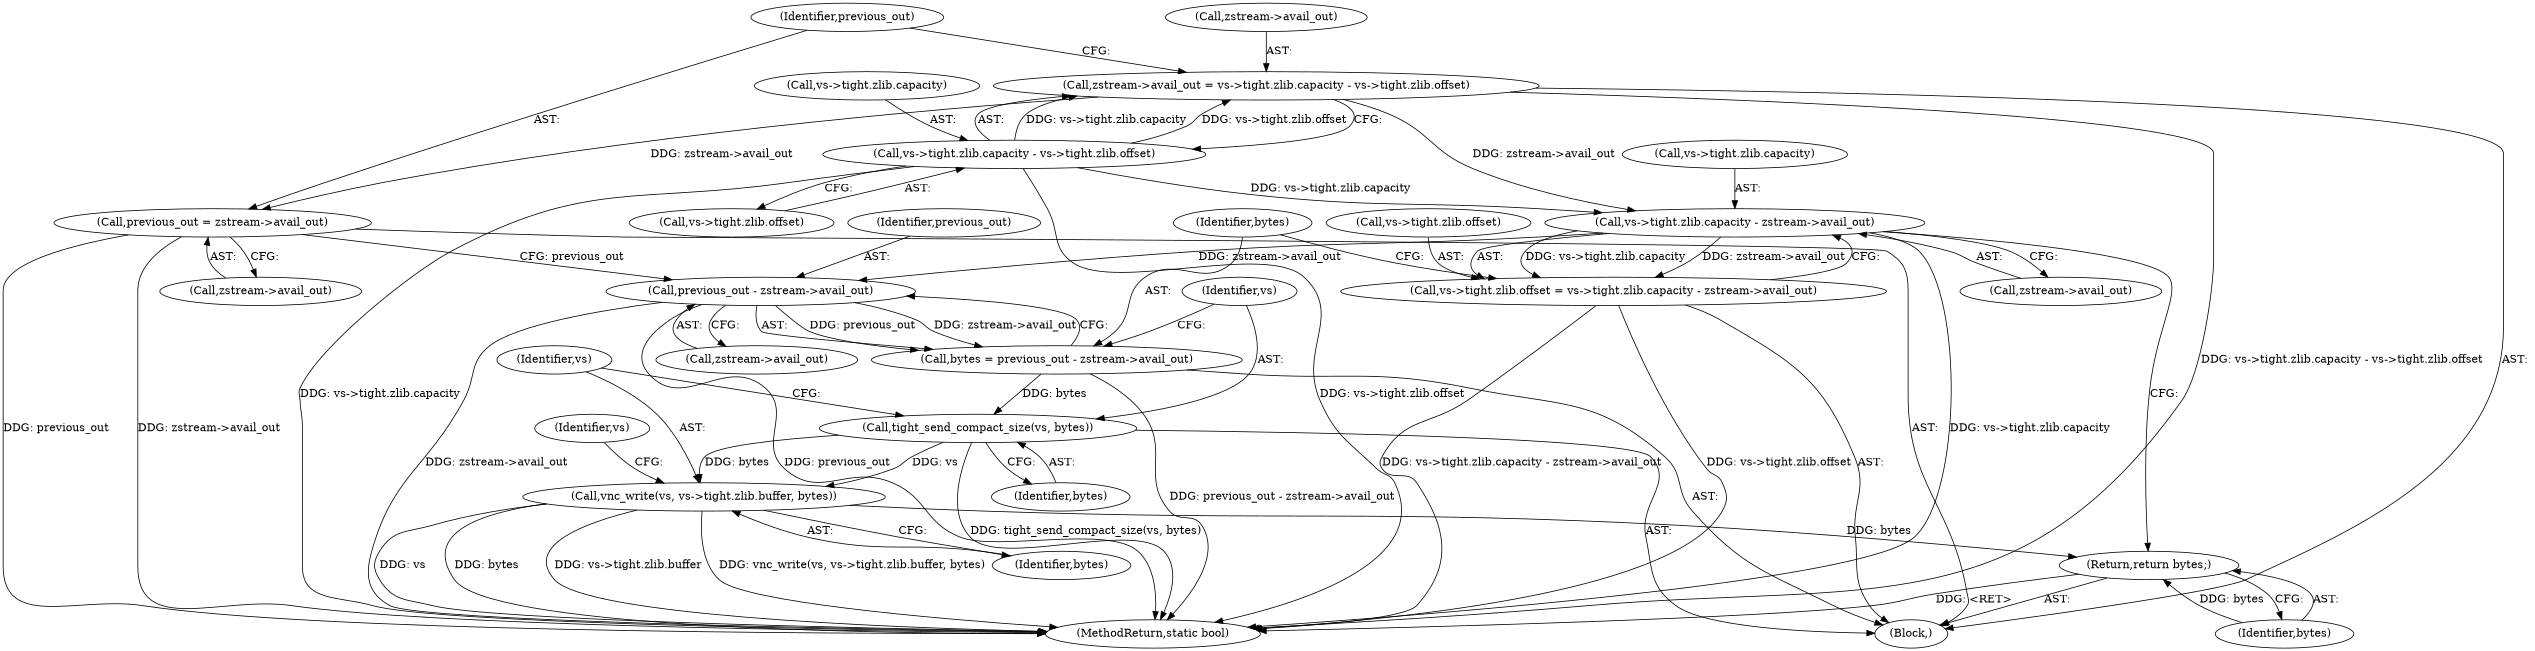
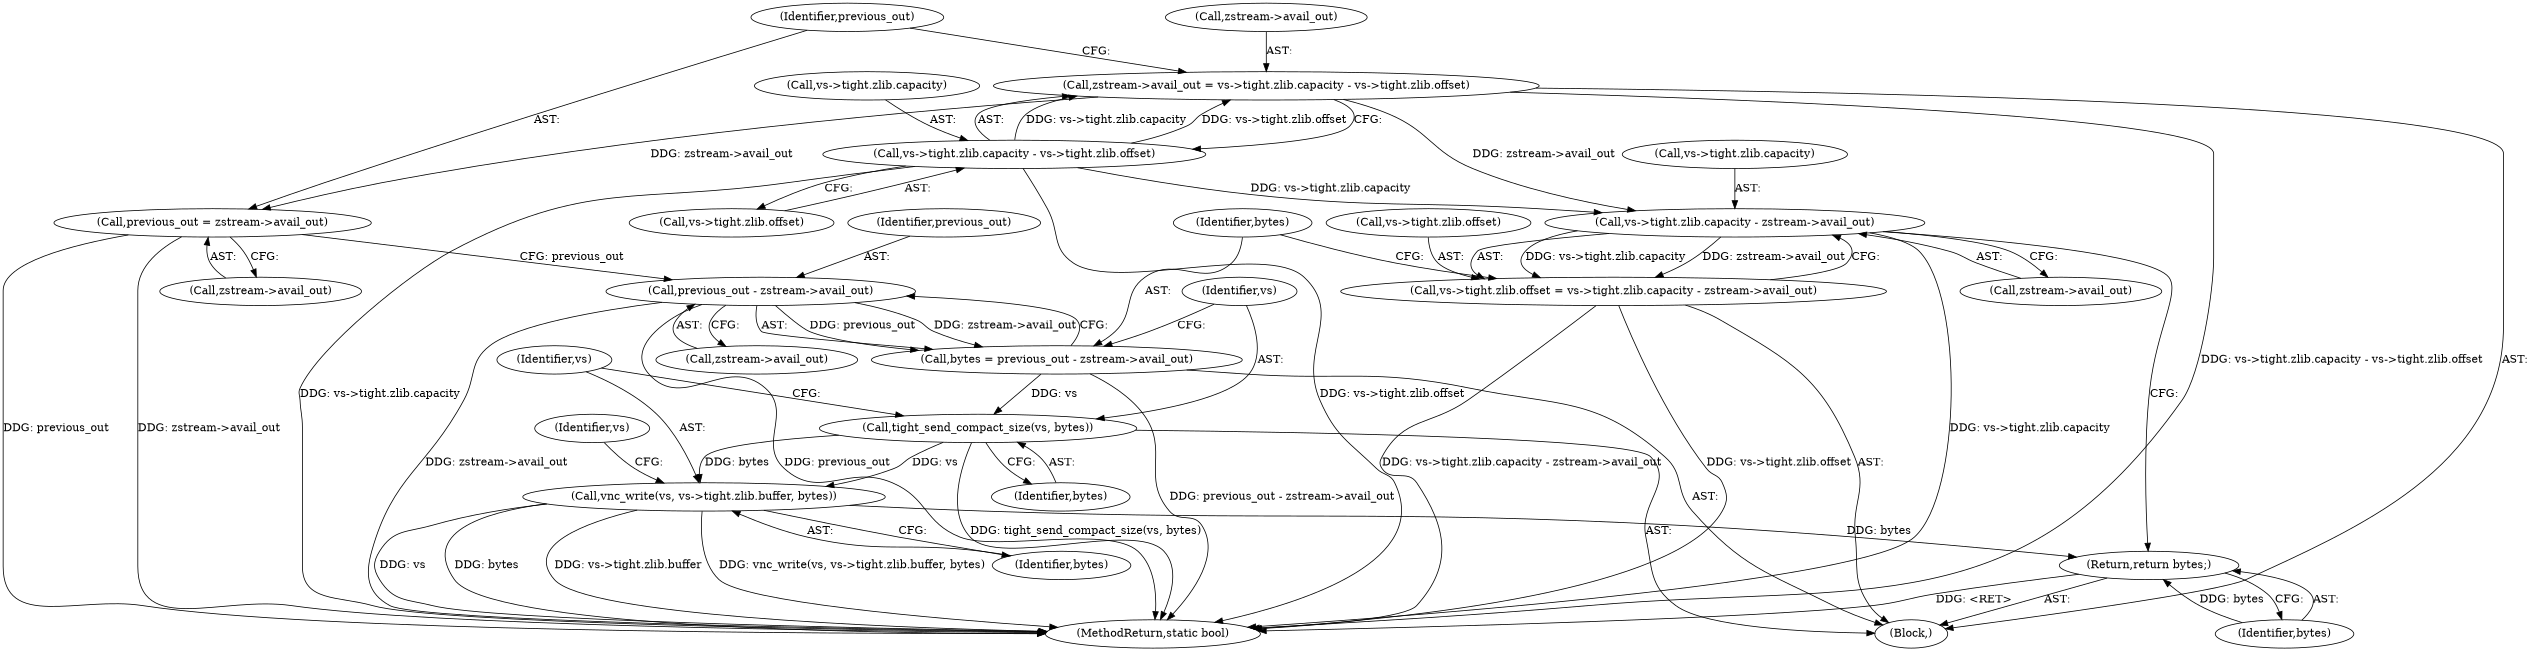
(1272, 241) -> none
(1234, 249) -> none
(1054, 394) -> (1054, 394)
